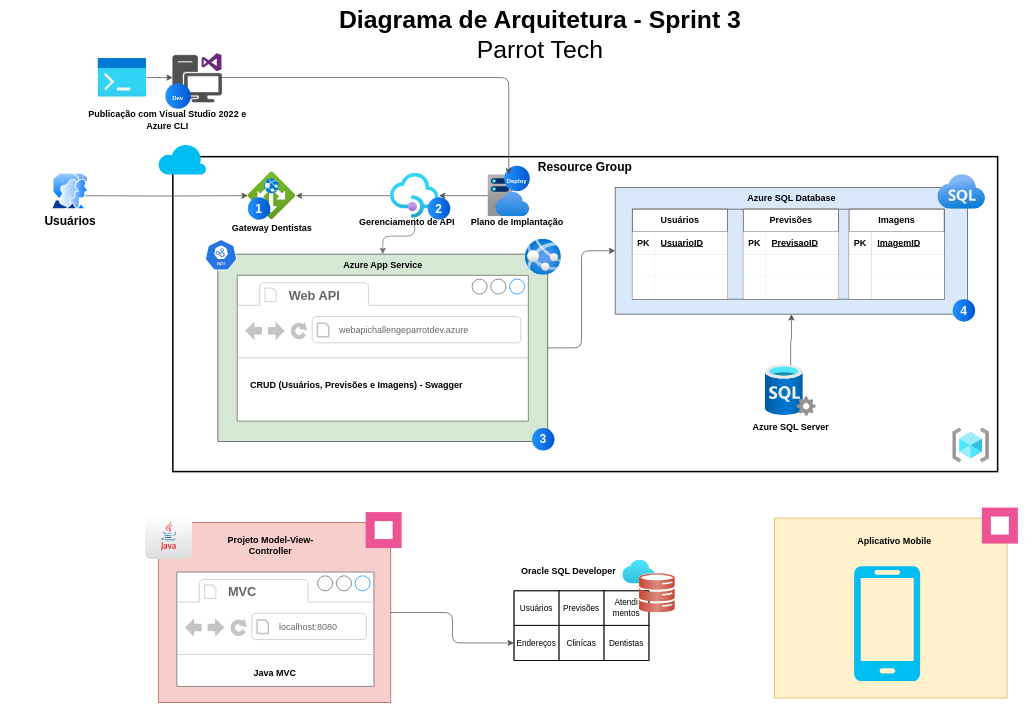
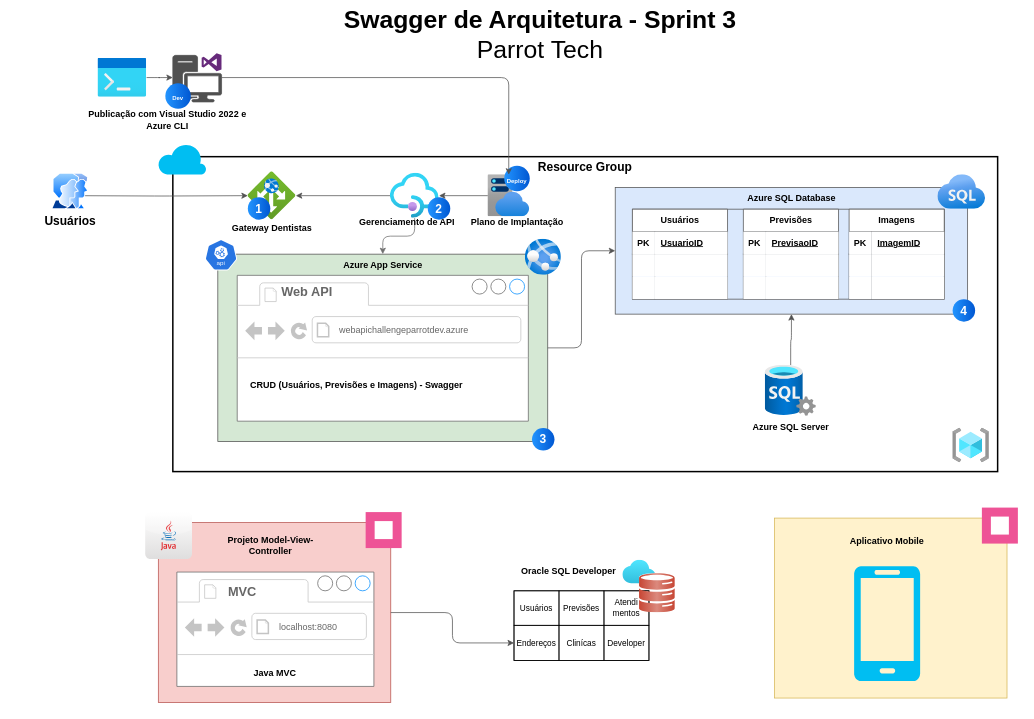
(540, 34) -> (540, 34)
(316, 296) -> (308, 292)
(895, 541) -> (887, 541)
(627, 643) -> (627, 643)
